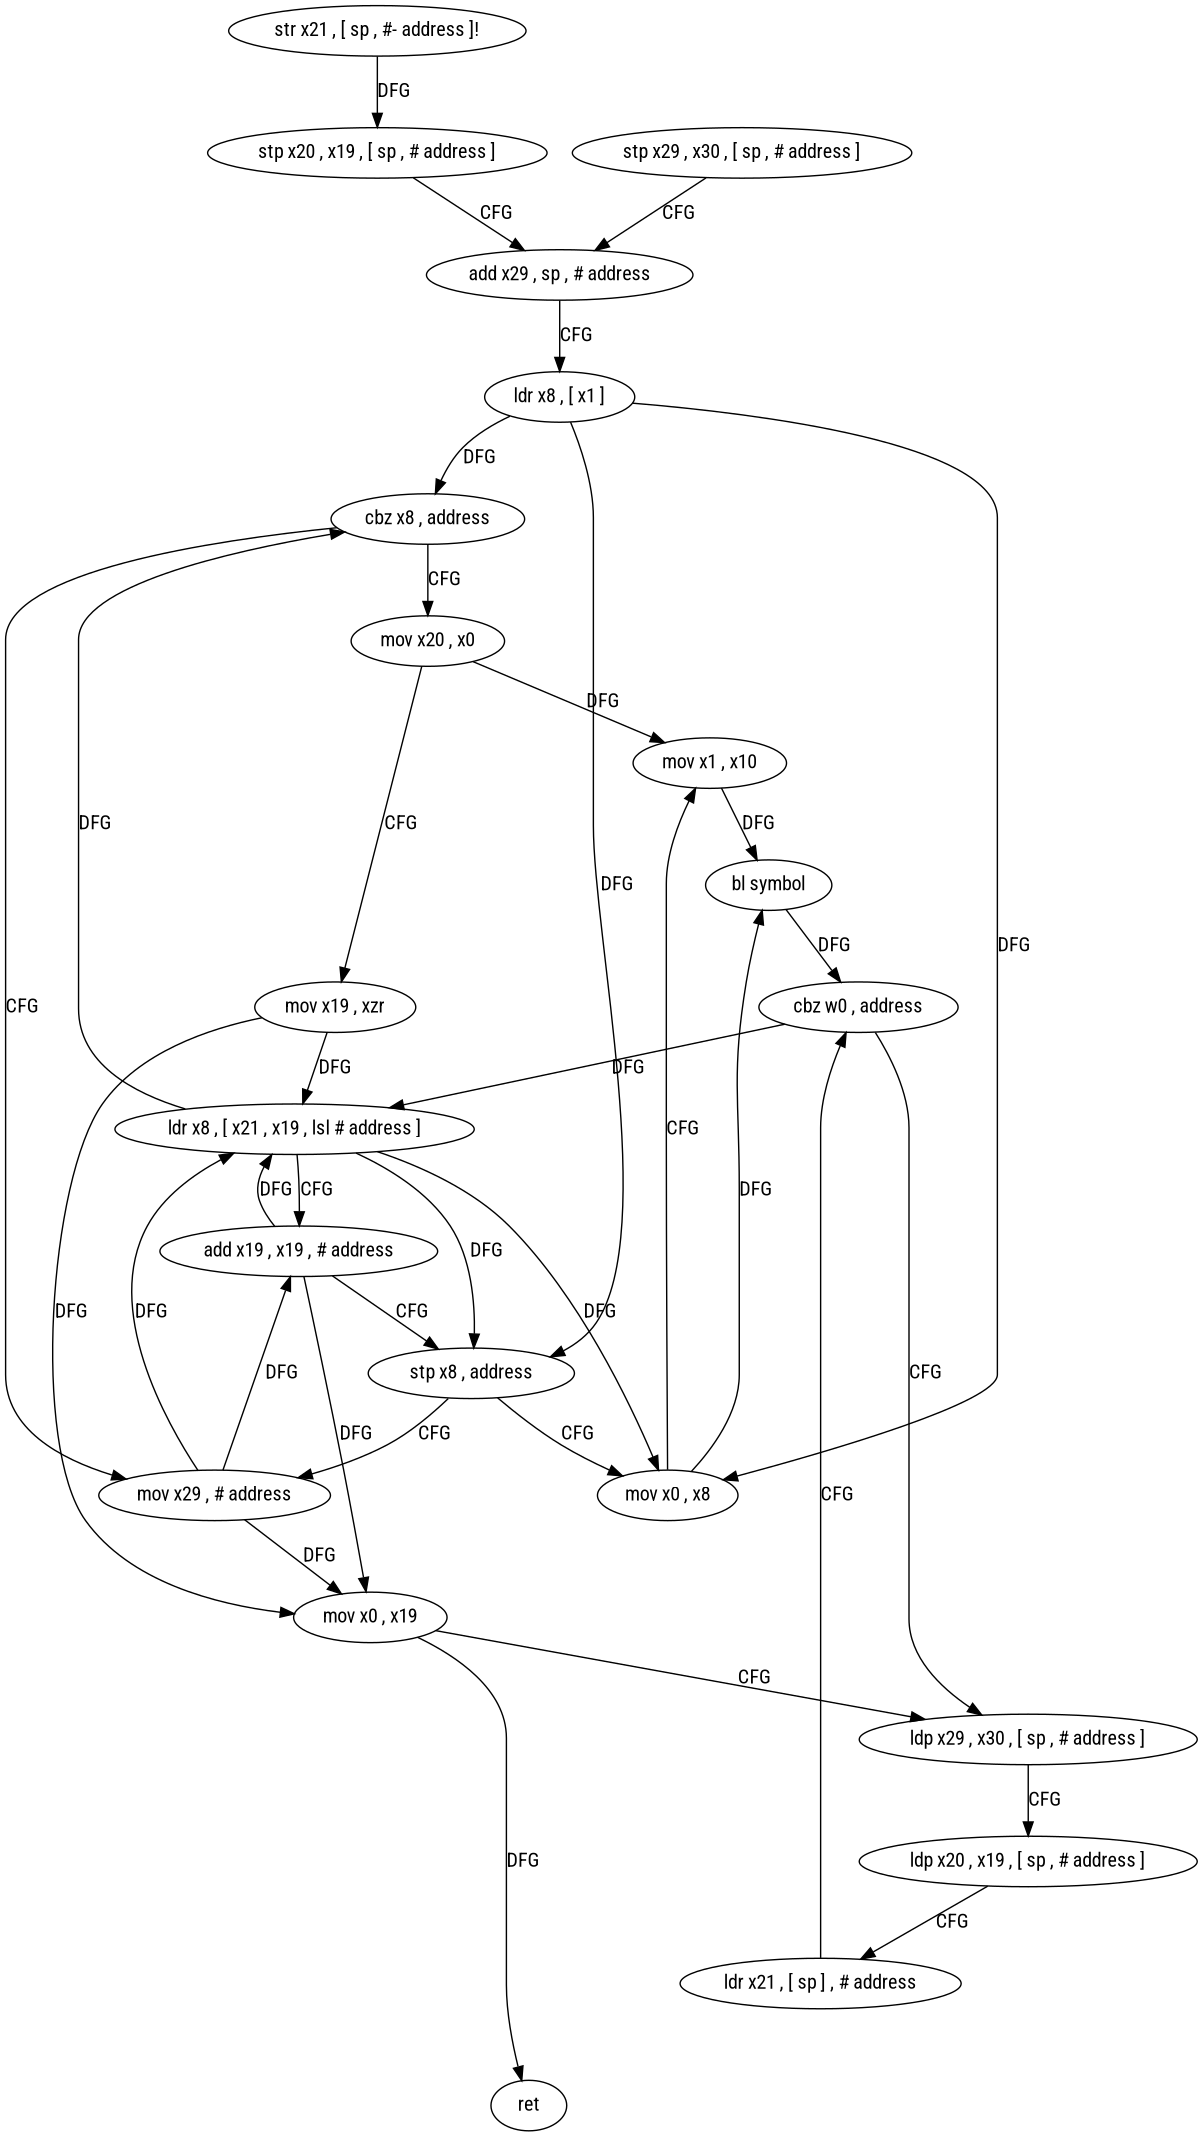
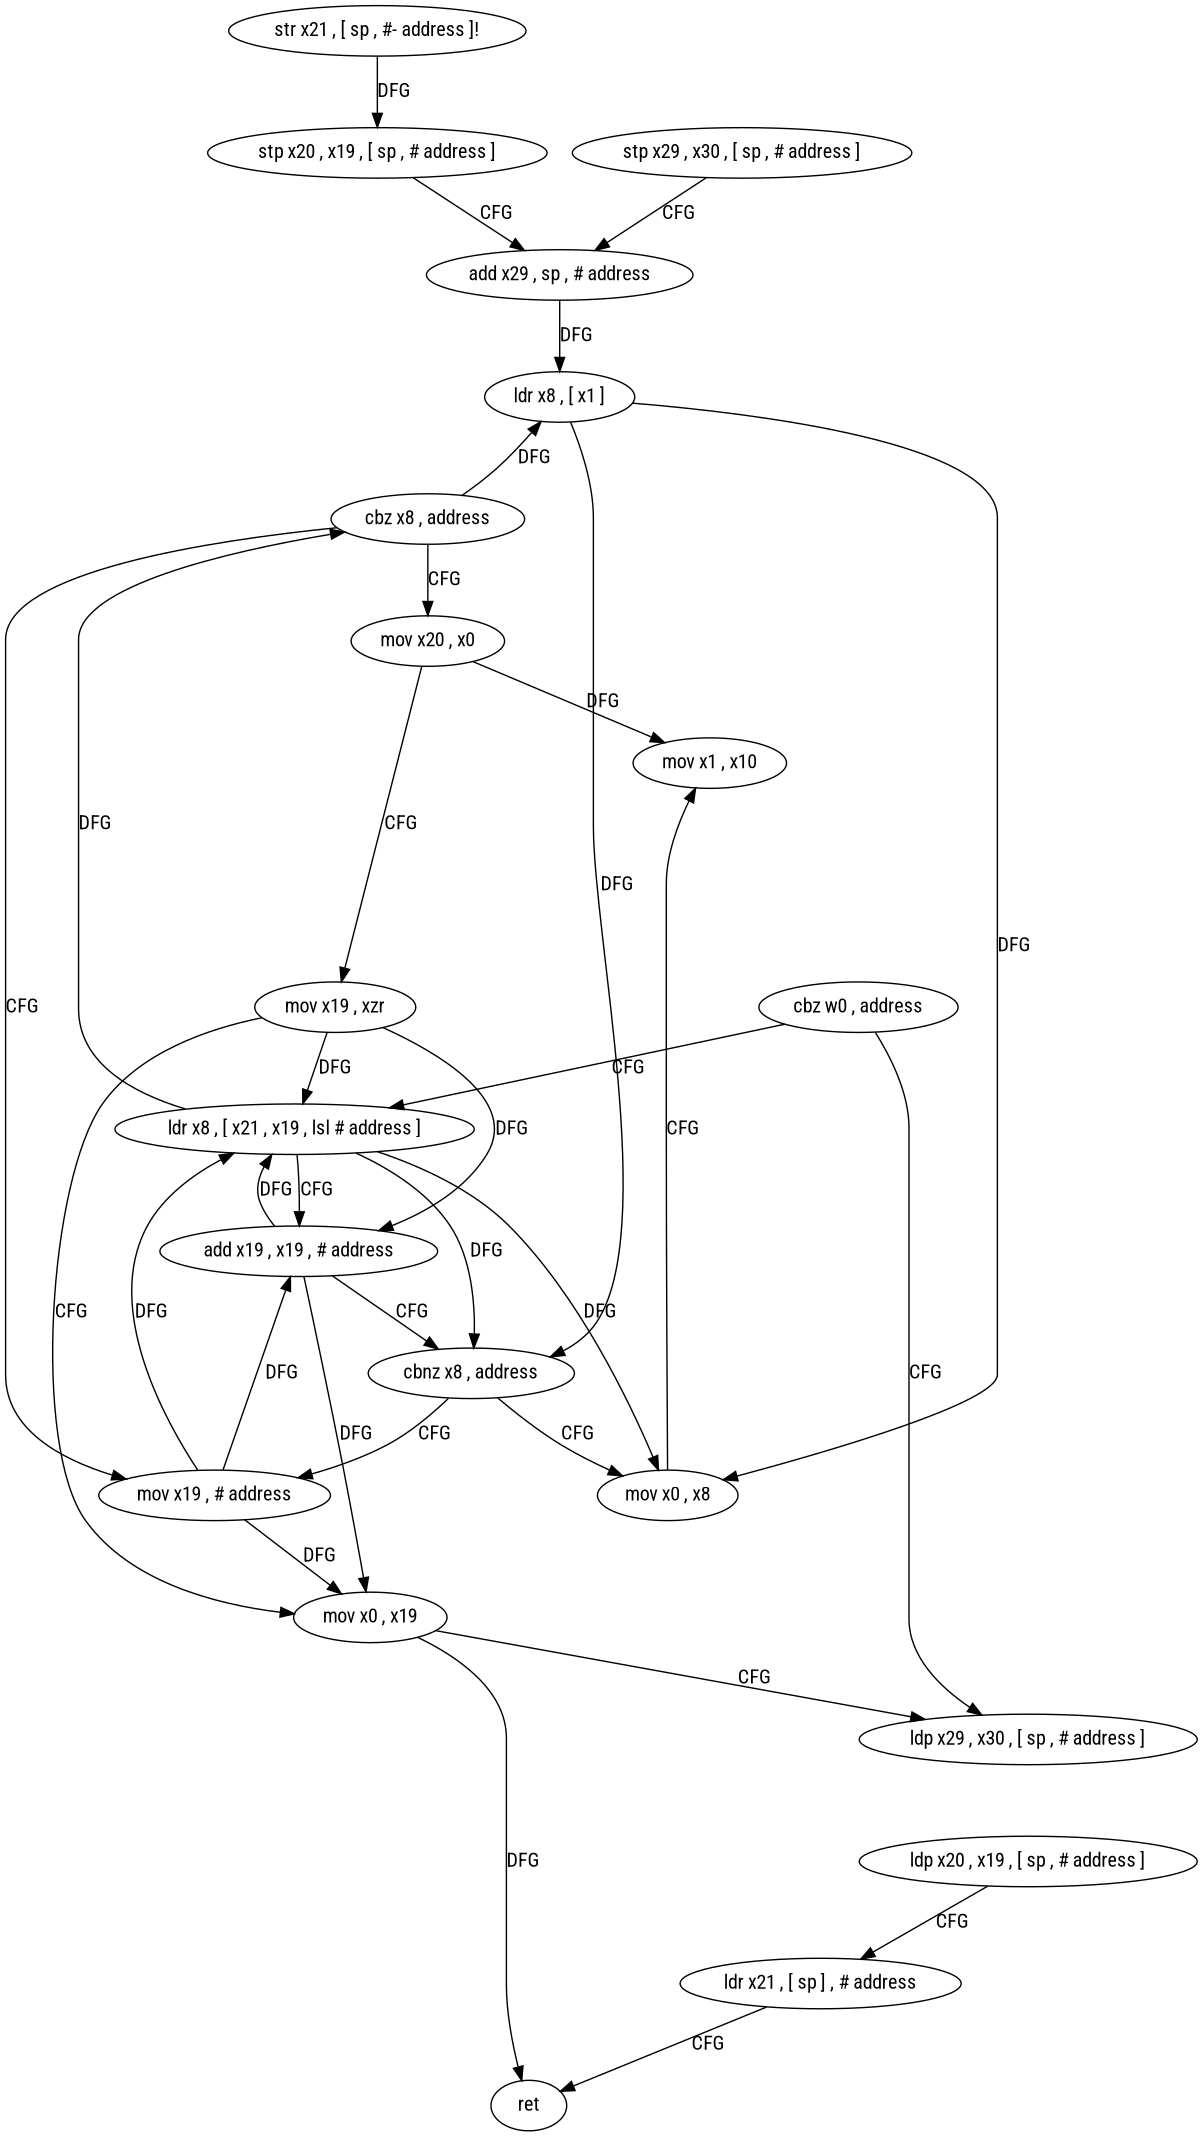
(577, 336) -> (577, 336)
(469, 442) -> (499, 466)
(769, 885) -> none
(628, 1068) -> (628, 1068)
none -> (493, 1124)
(72, 1312) -> (72, 1312)
(471, 1373) -> (471, 1373)
(215, 1495) -> (215, 1495)
(821, 1500) -> (670, 2047)
(1028, 1793) -> none
